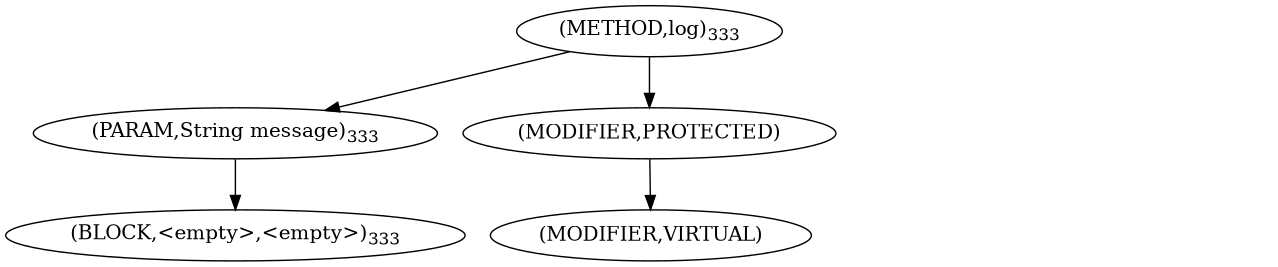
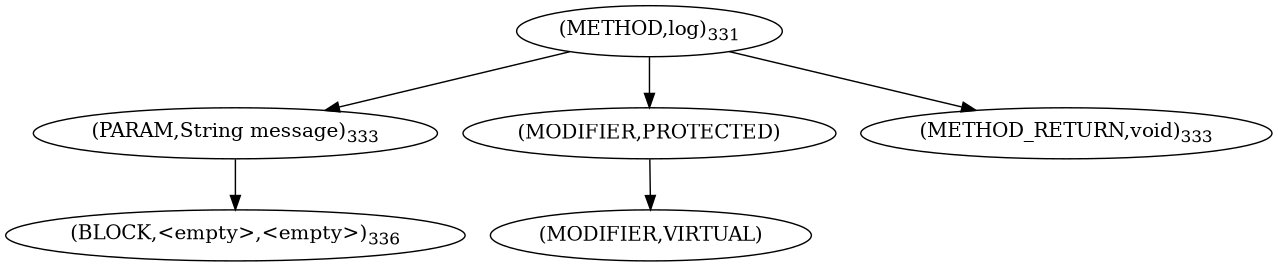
(724, 29) -> (724, 29)
none -> (1066, 133)
(384, 233) -> (384, 233)
